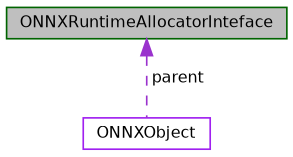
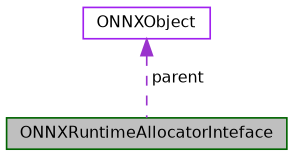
(147, 87) -> (147, 87)
